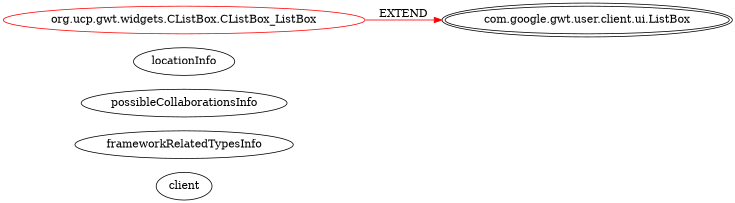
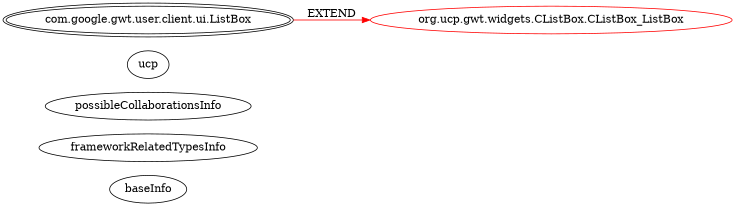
(400, 20) -> (328, 20)
(184, 62) -> (148, 65)
(184, 186) -> (148, 189)
